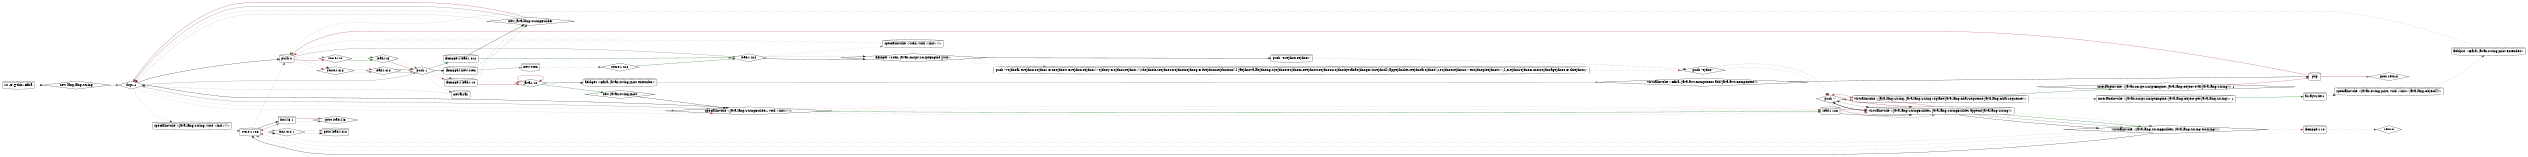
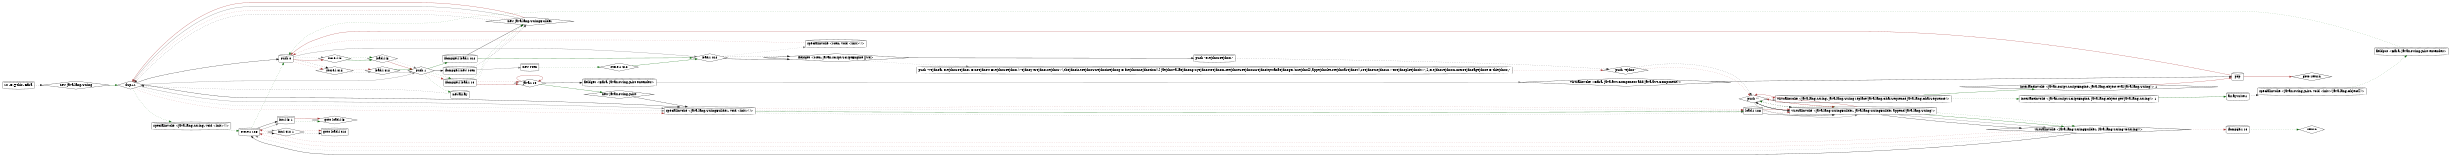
(76, 85) -> (76, 85)
(749, 111) -> (710, 111)
